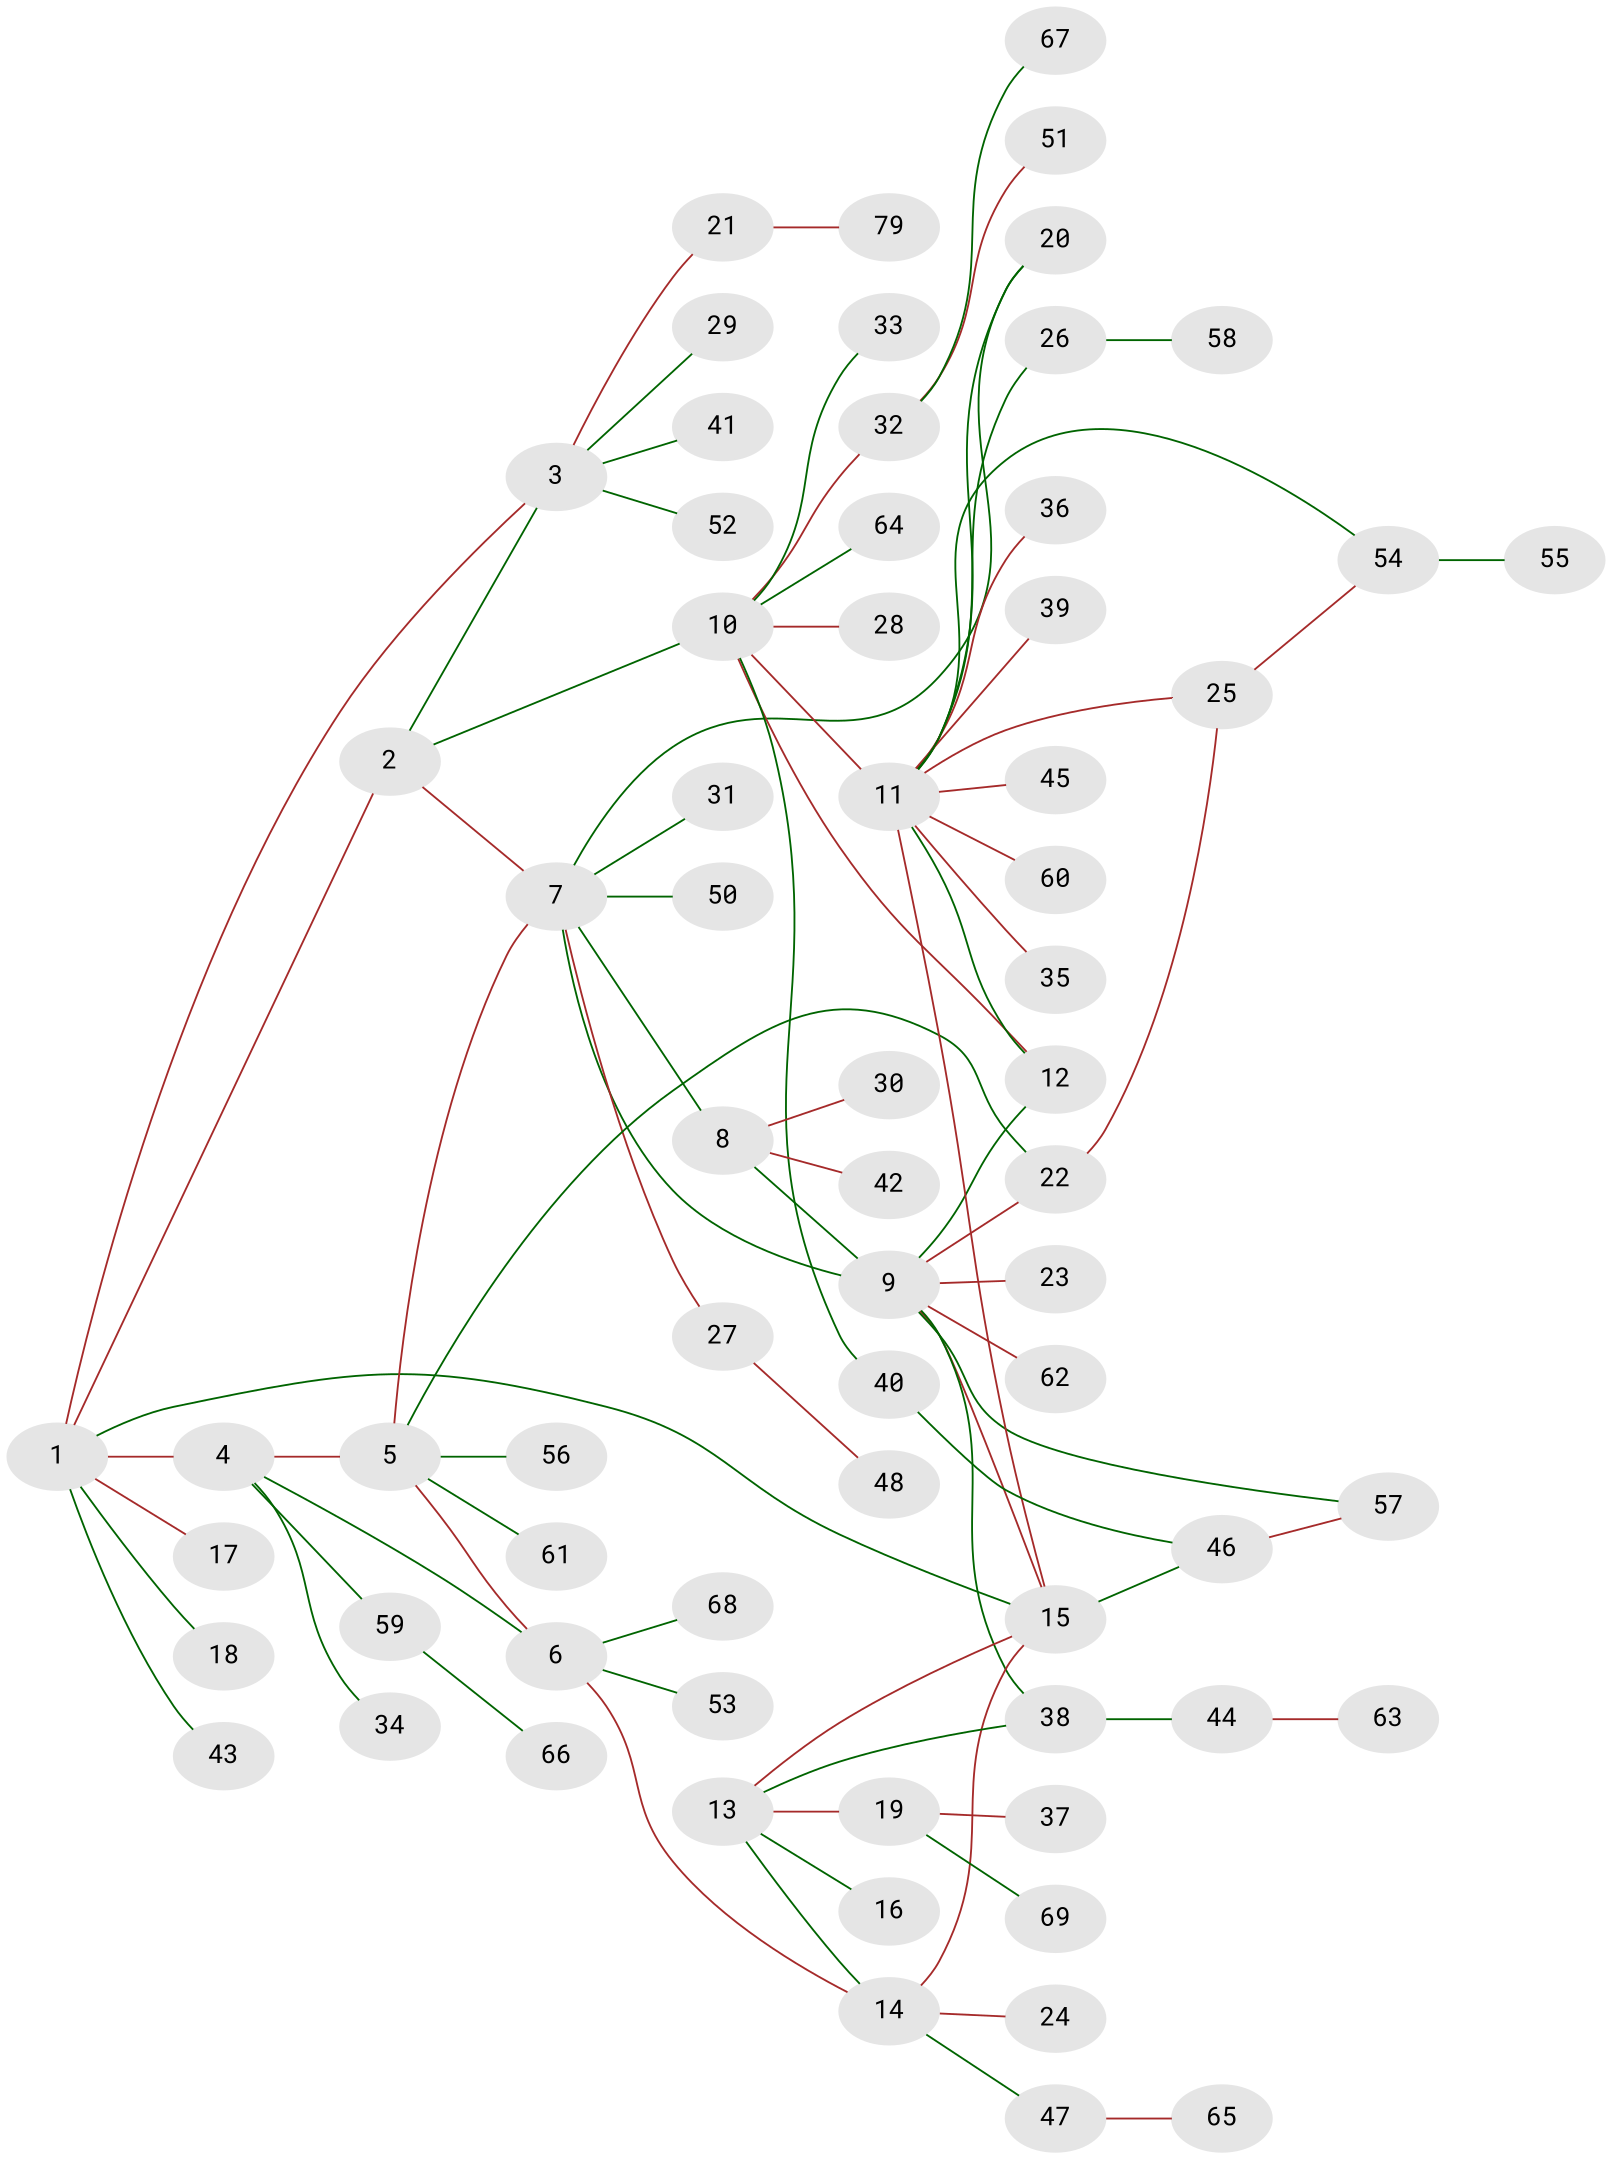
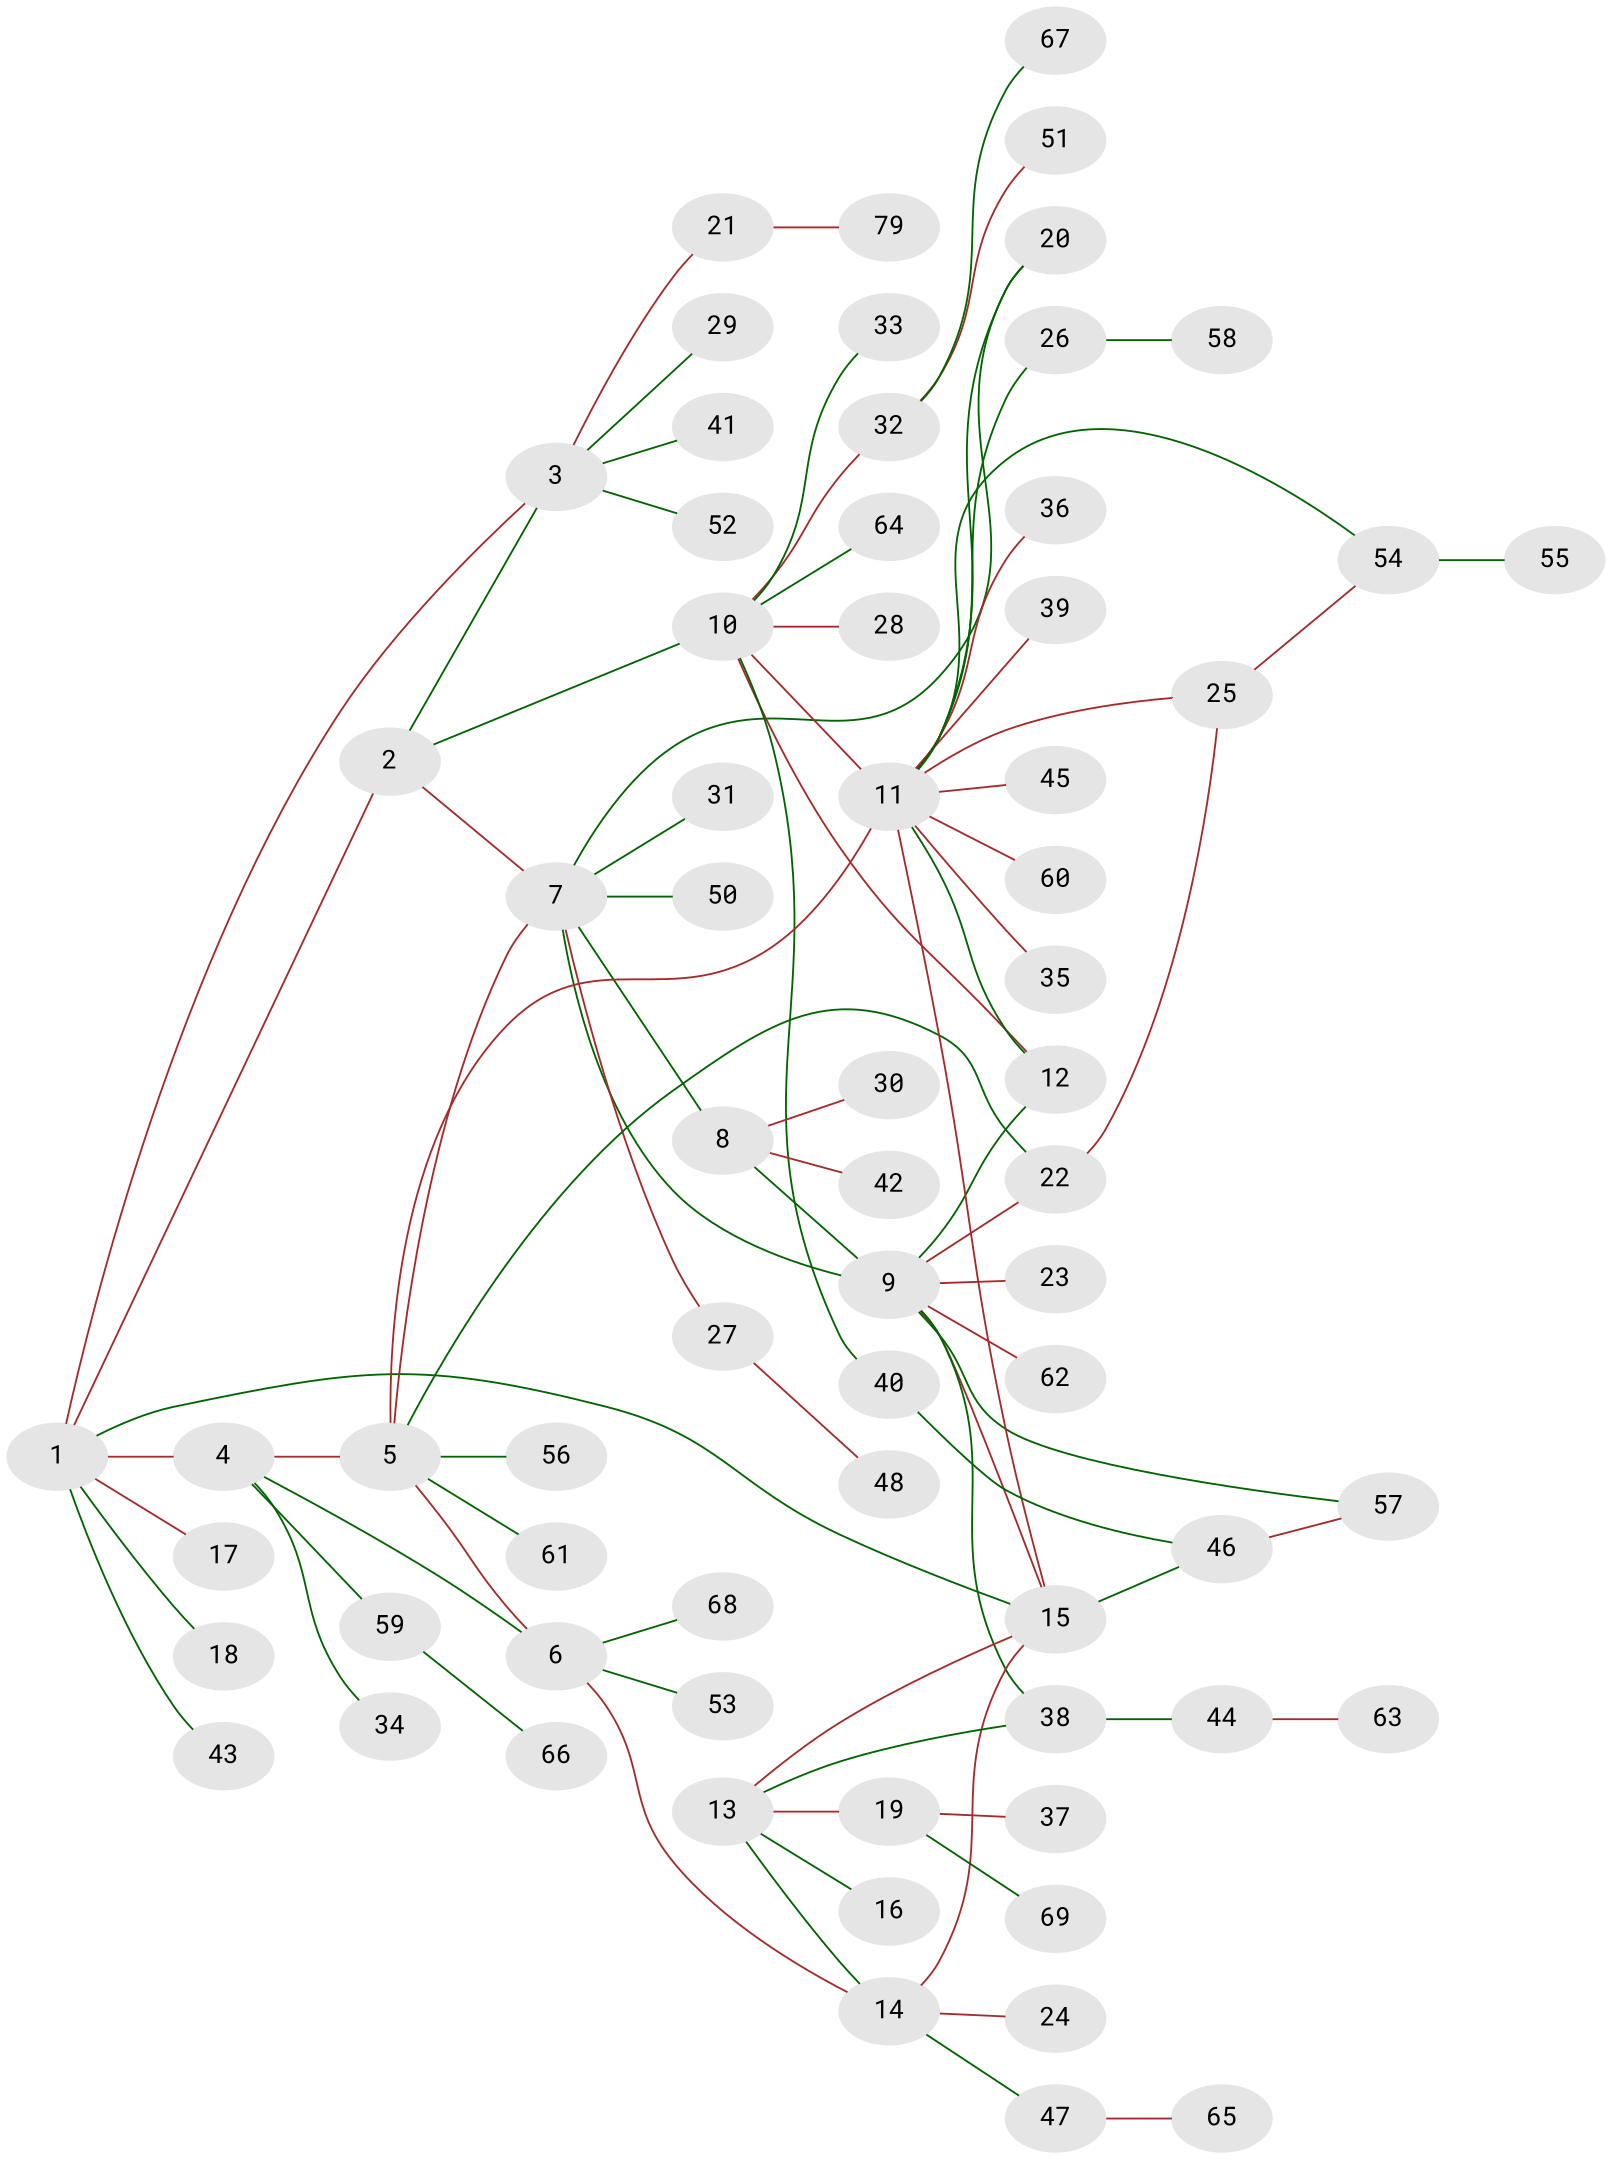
none -> (513, 1021)
